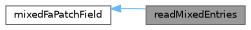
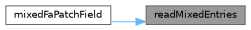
(133, 9) -> (123, 22)
